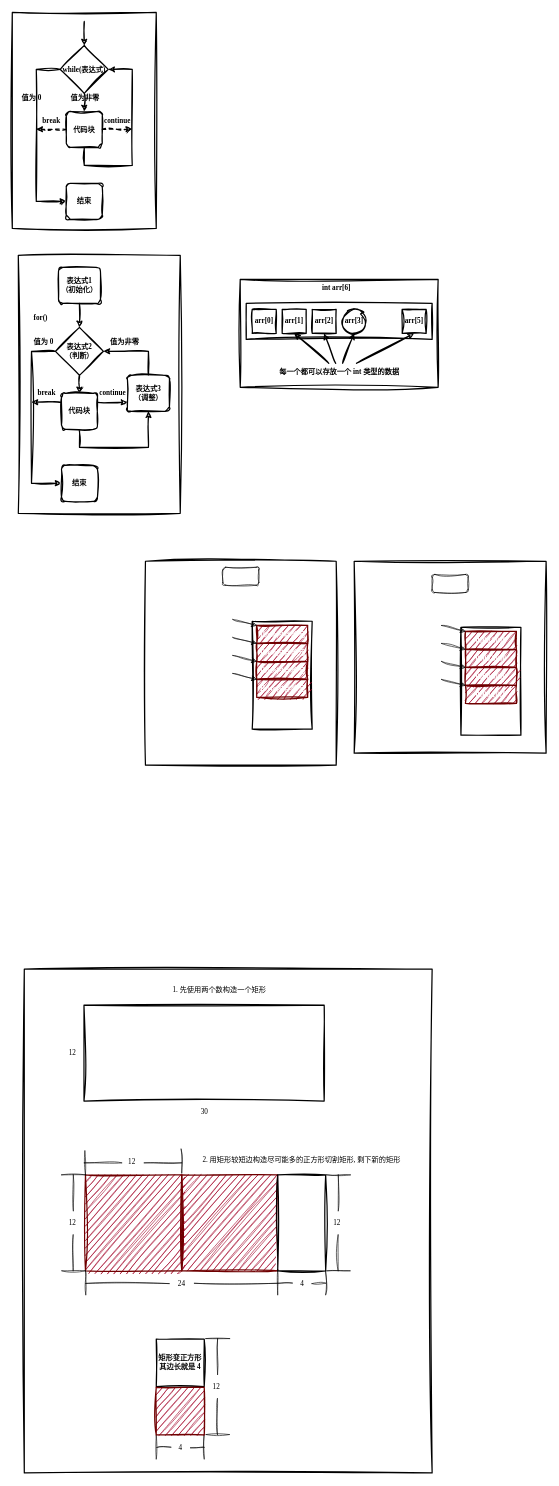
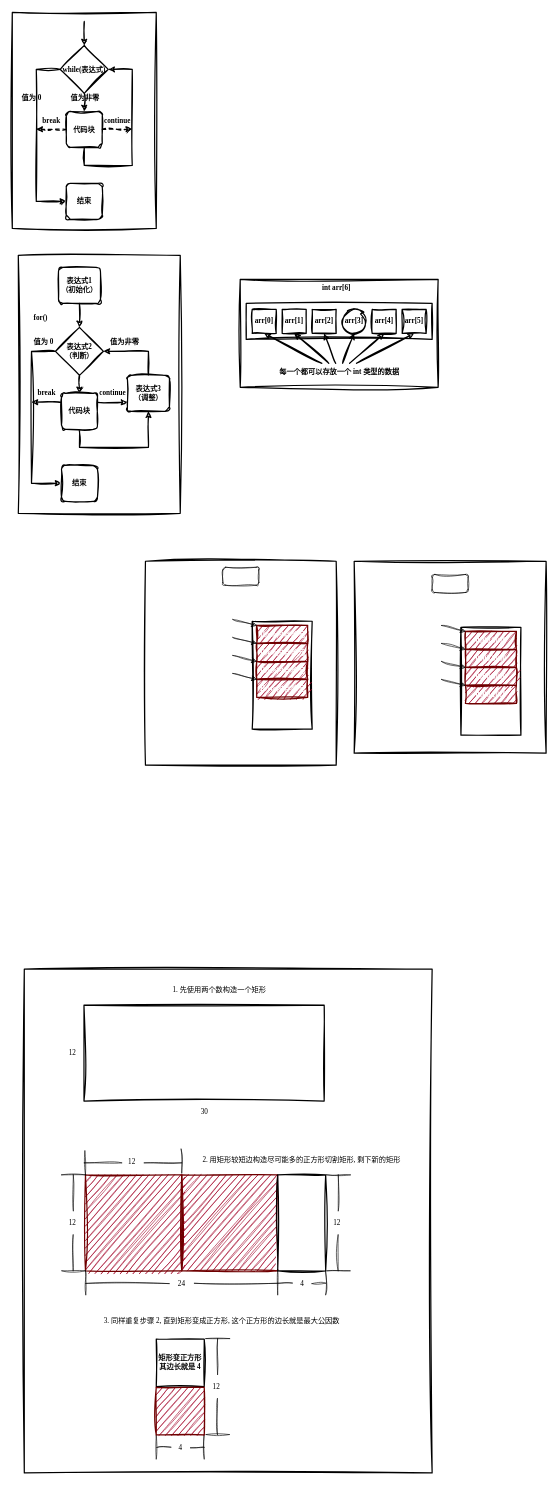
none -> (384, 321)
none -> (301, 352)
none -> (363, 352)
none -> (222, 1322)
